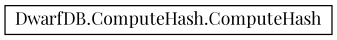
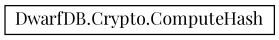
(168, 20) -> (140, 20)
